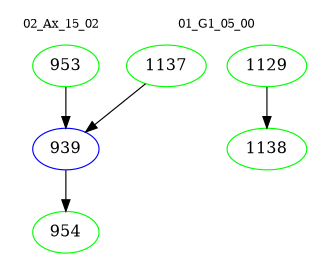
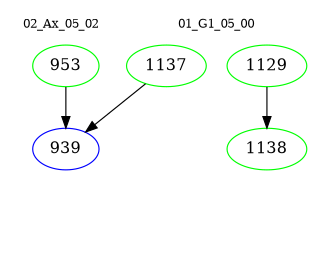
(61, 25) -> (61, 25)
(66, 232) -> none
